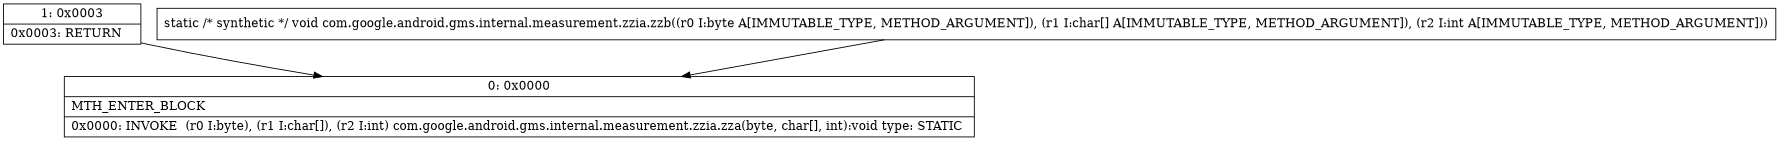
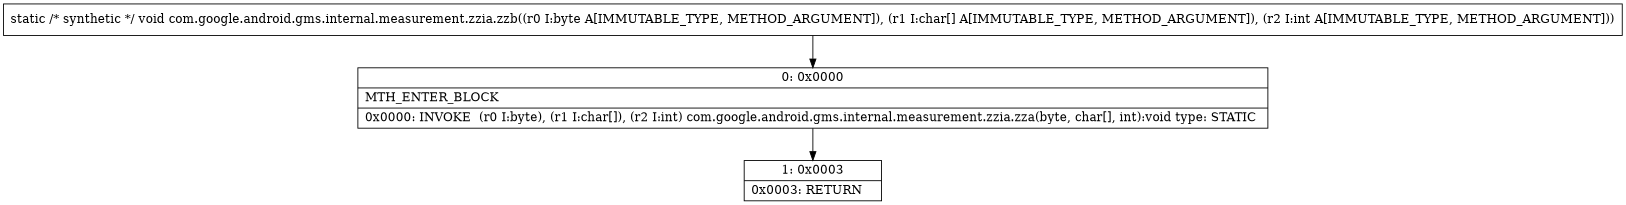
(227, 60) -> (813, 140)
